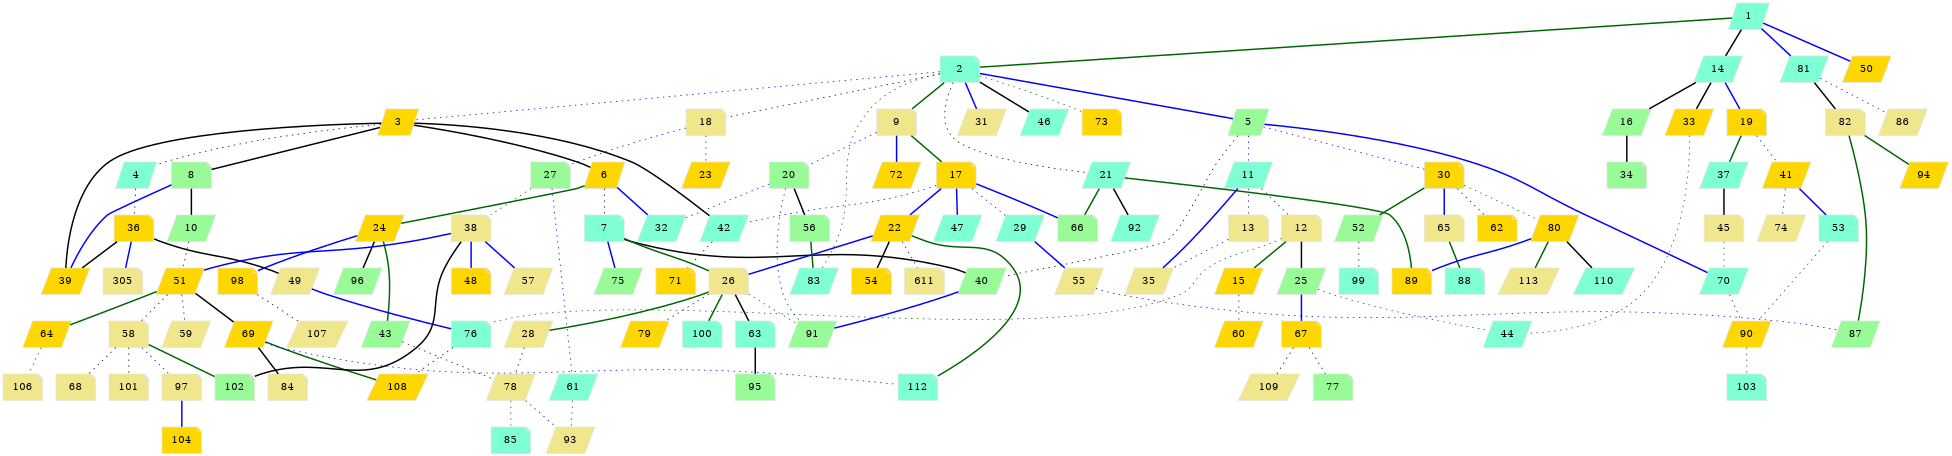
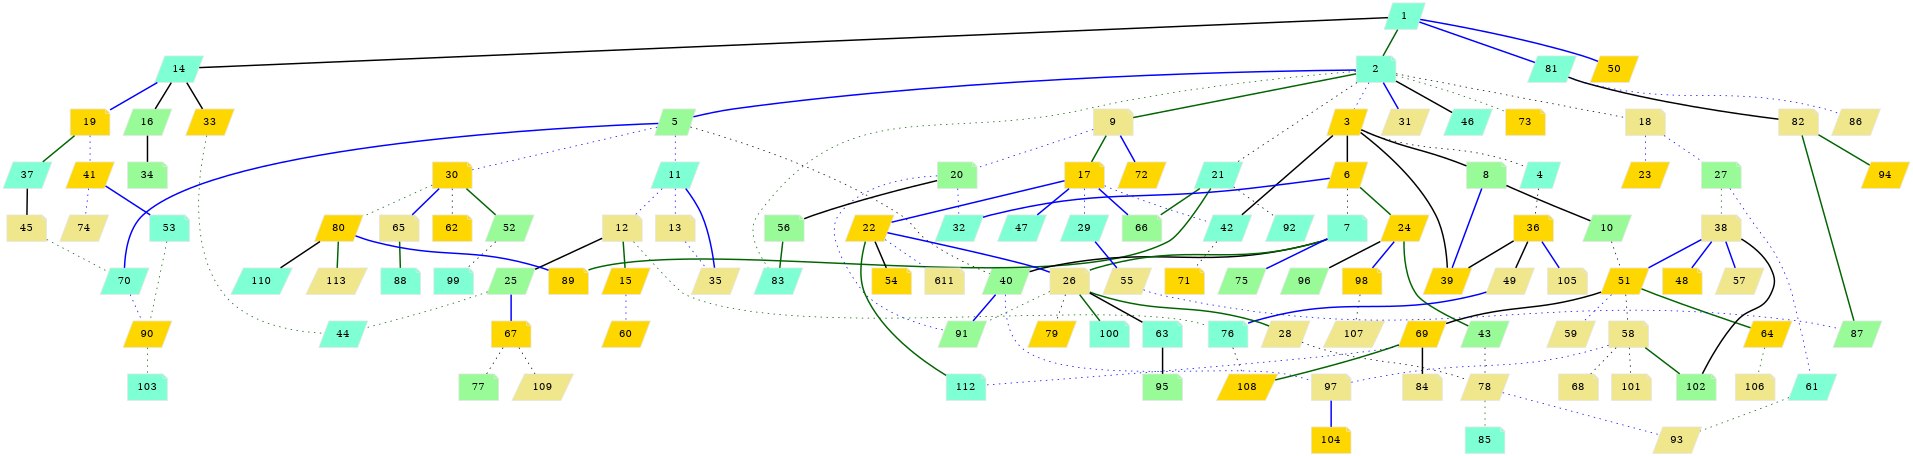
(1121, 202) -> (1251, 199)
(123, 281) -> (1567, 281)
none -> (1110, 370)
